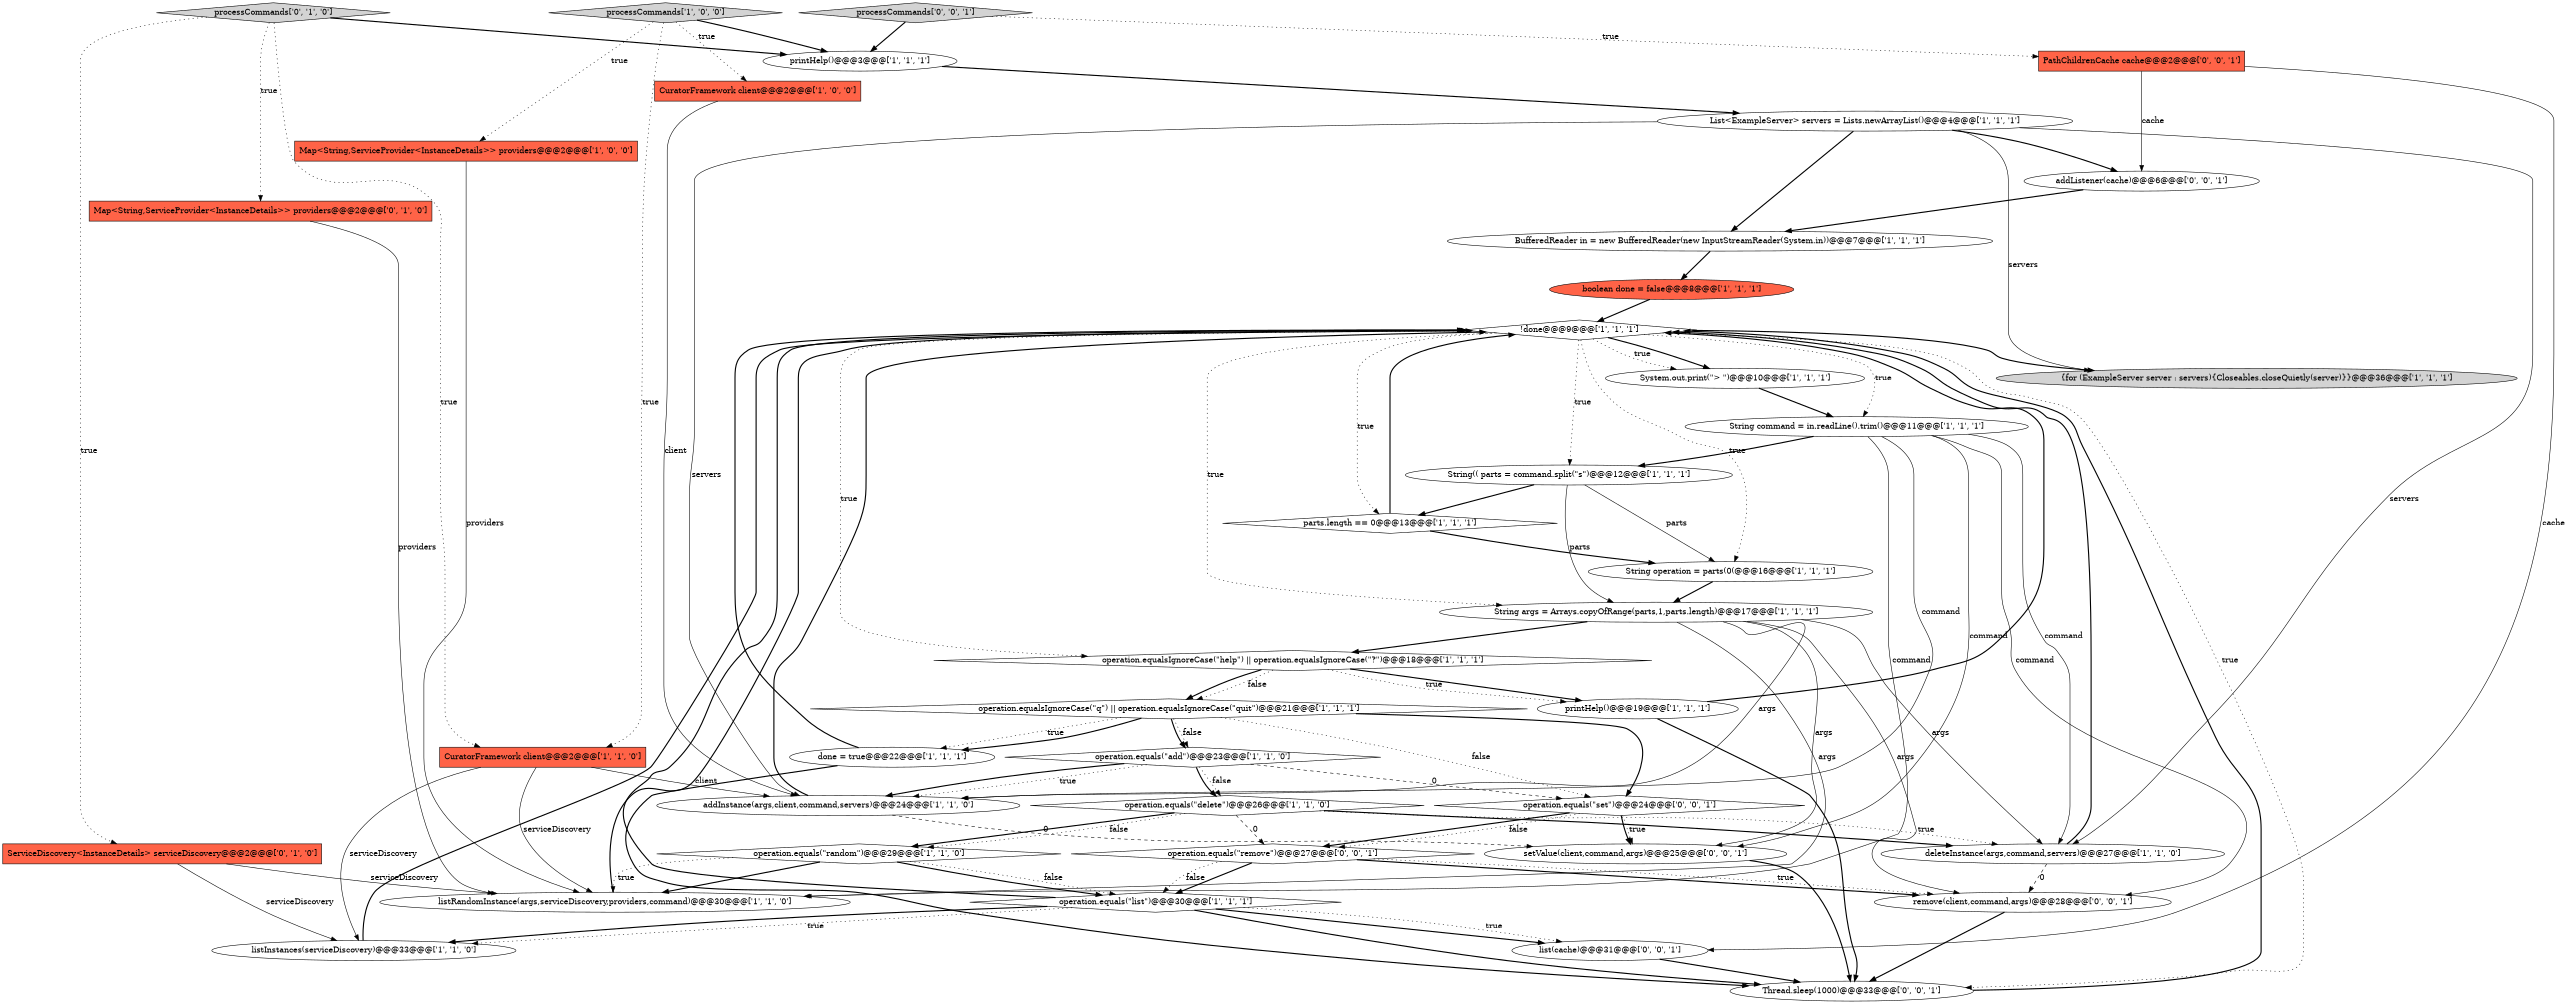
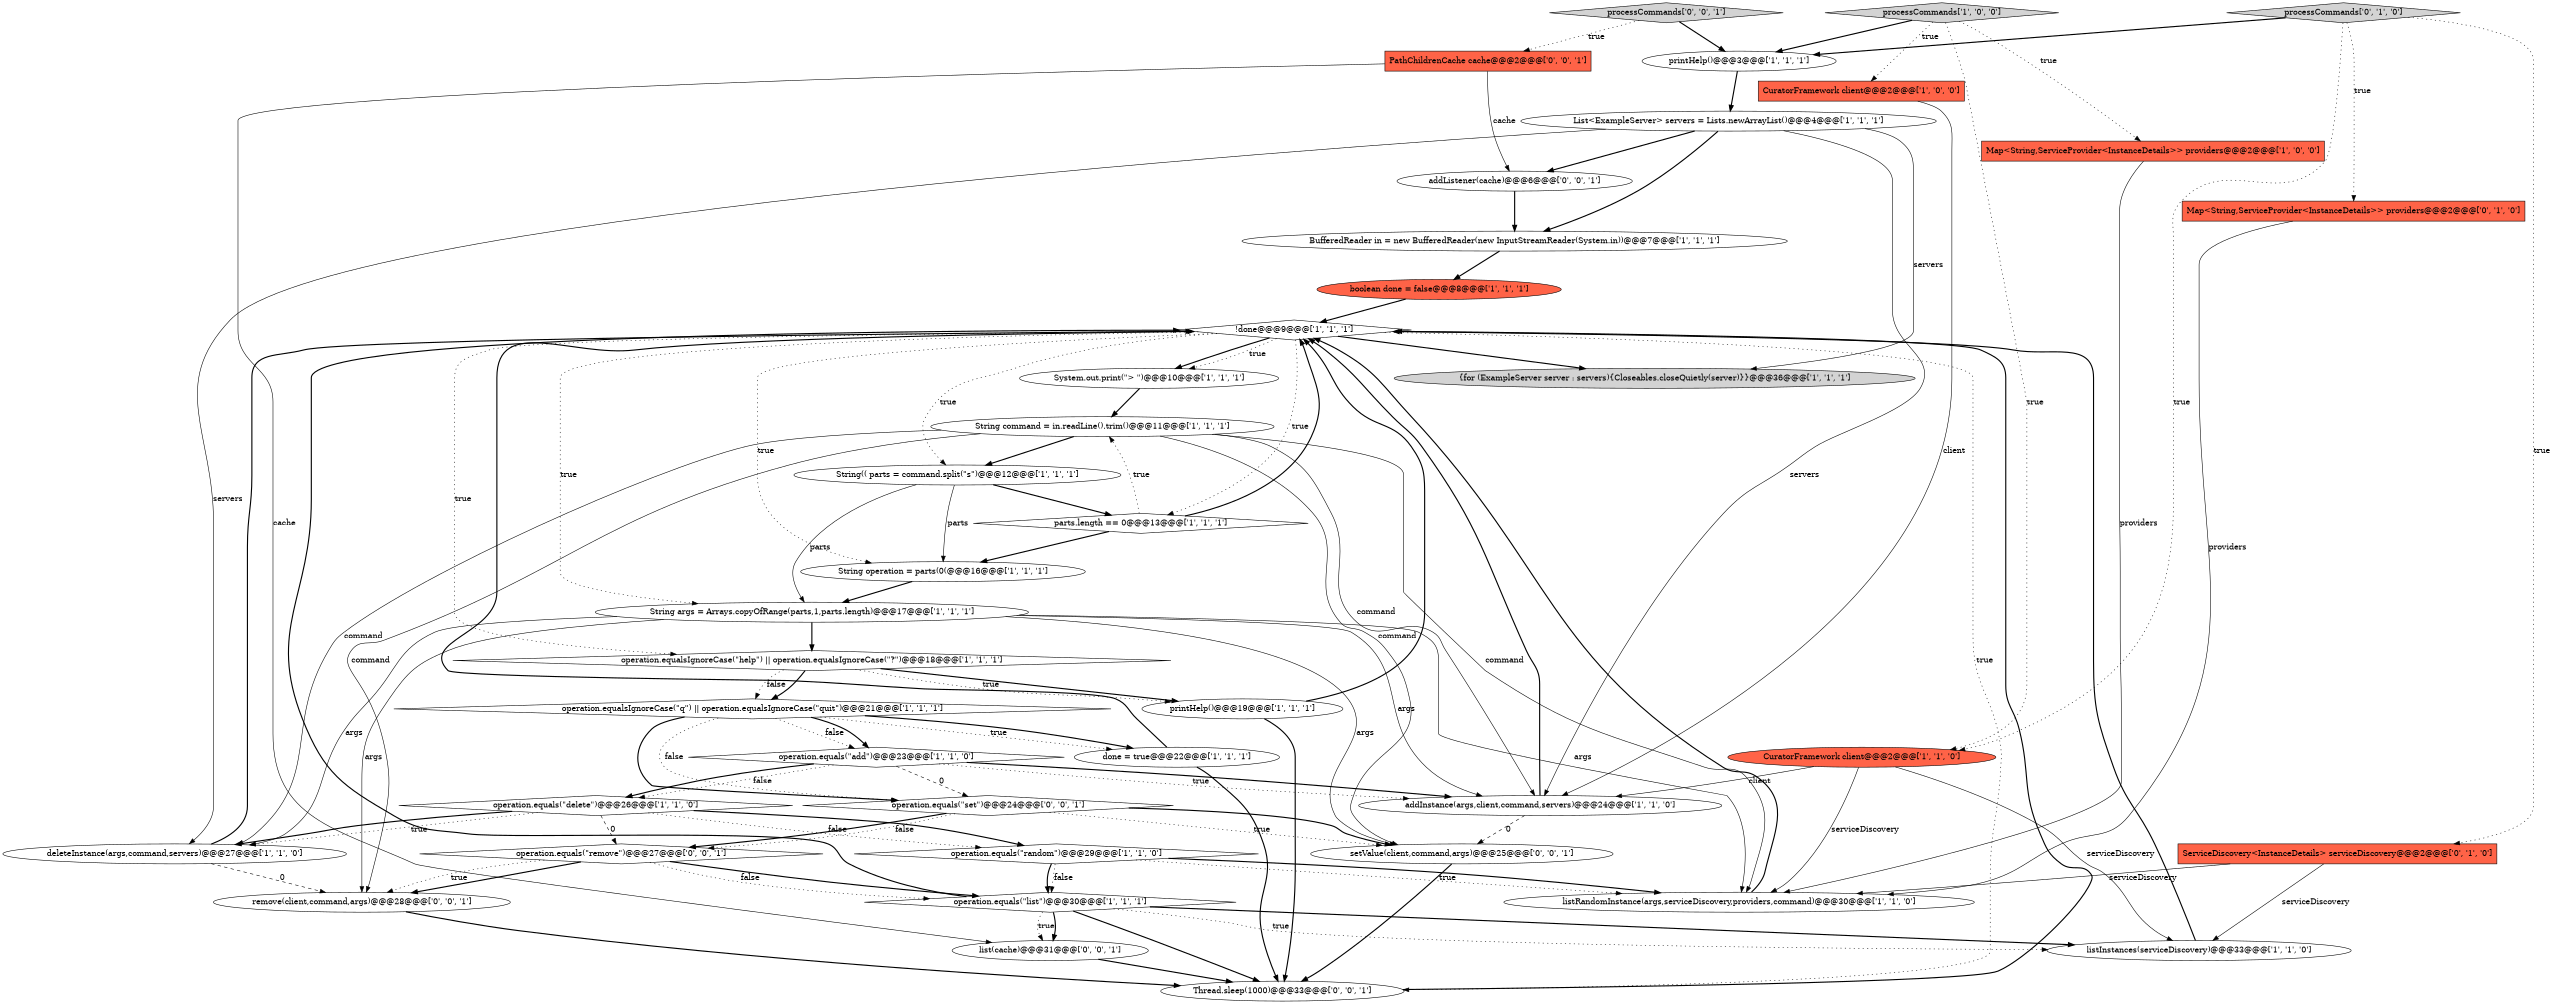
(1781, 347) -> (1130, 476)
(543, 757) -> (1862, 757)
